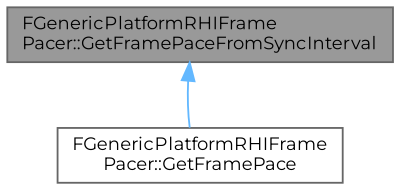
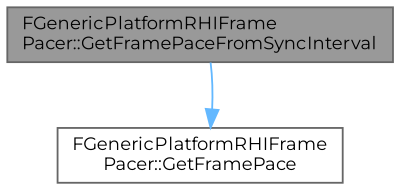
(188, 104) -> (212, 86)
